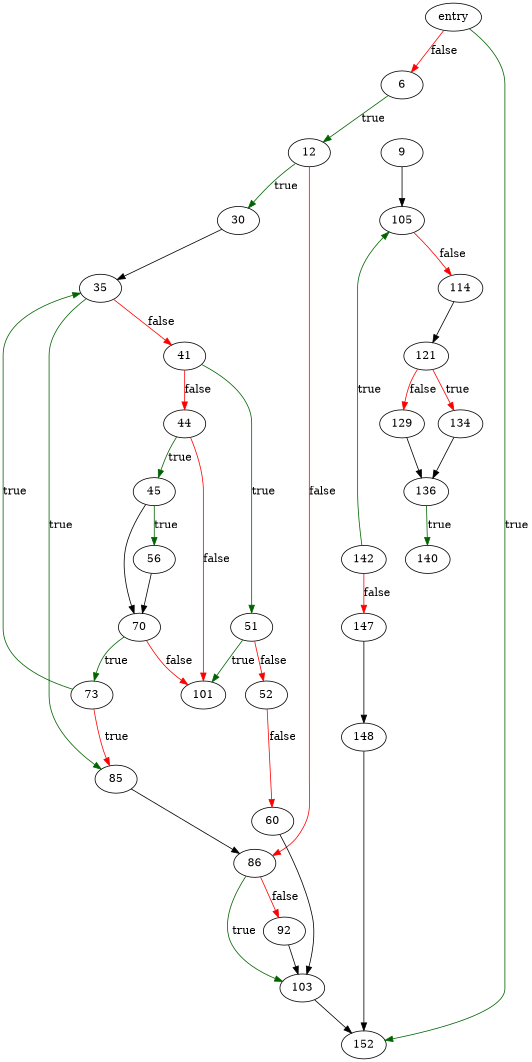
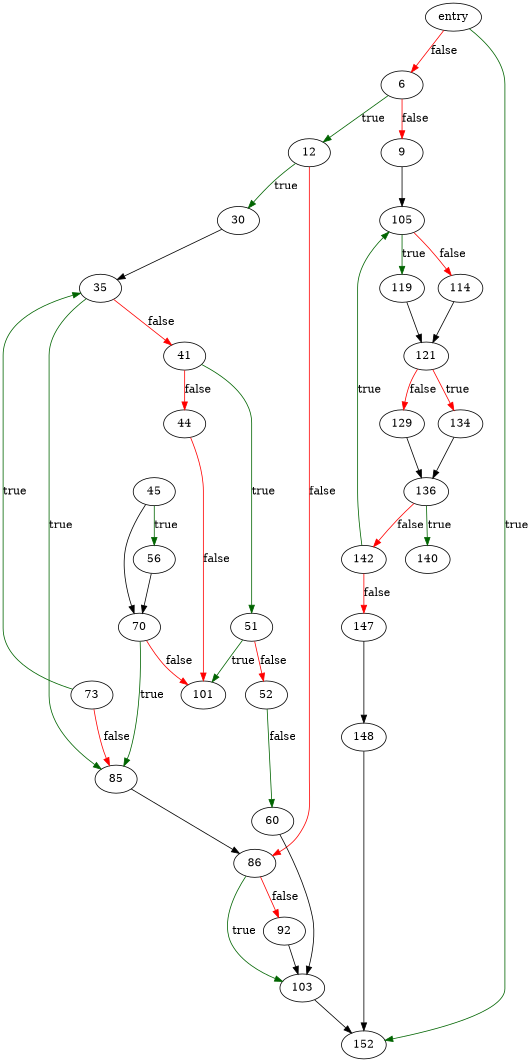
none -> (402, 115)
none -> (402, 288)
(168, 453) -> none
none -> (396, 522)
(107, 652) -> (139, 701)
(117, 737) -> (117, 737)
(269, 754) -> (269, 754)
